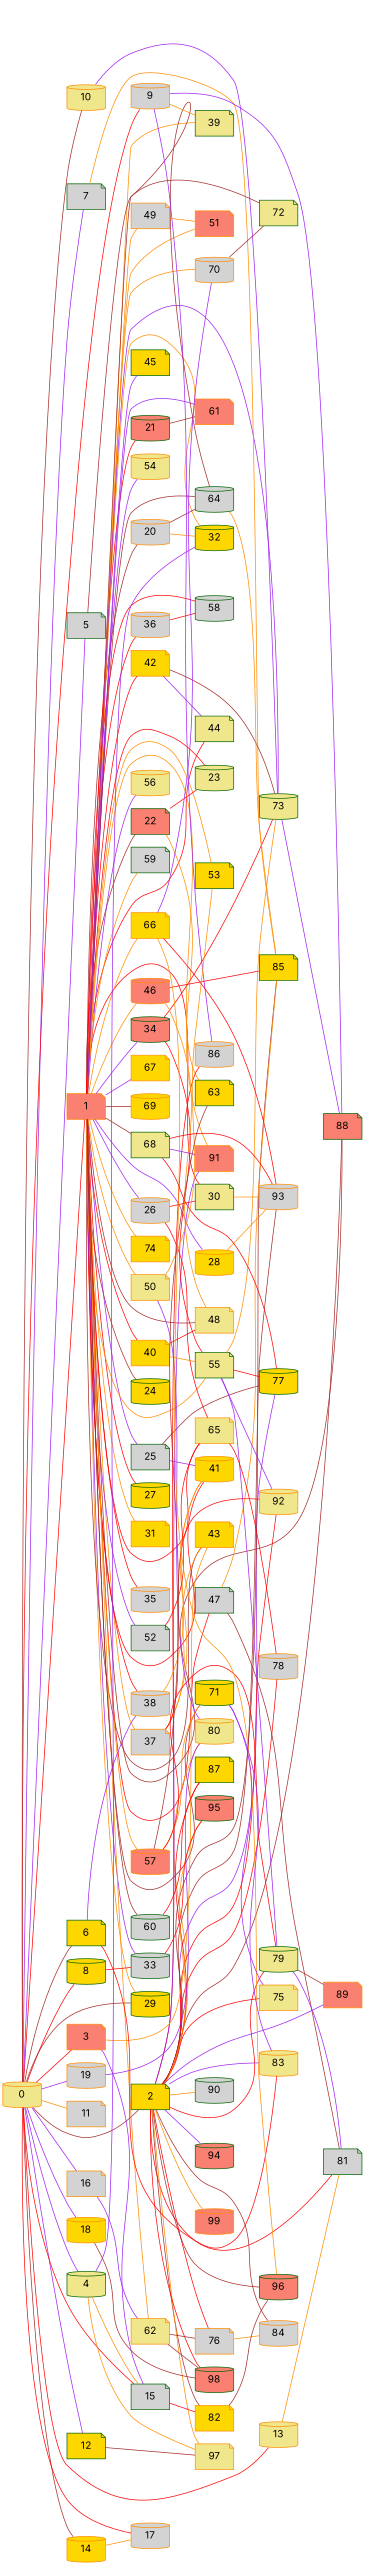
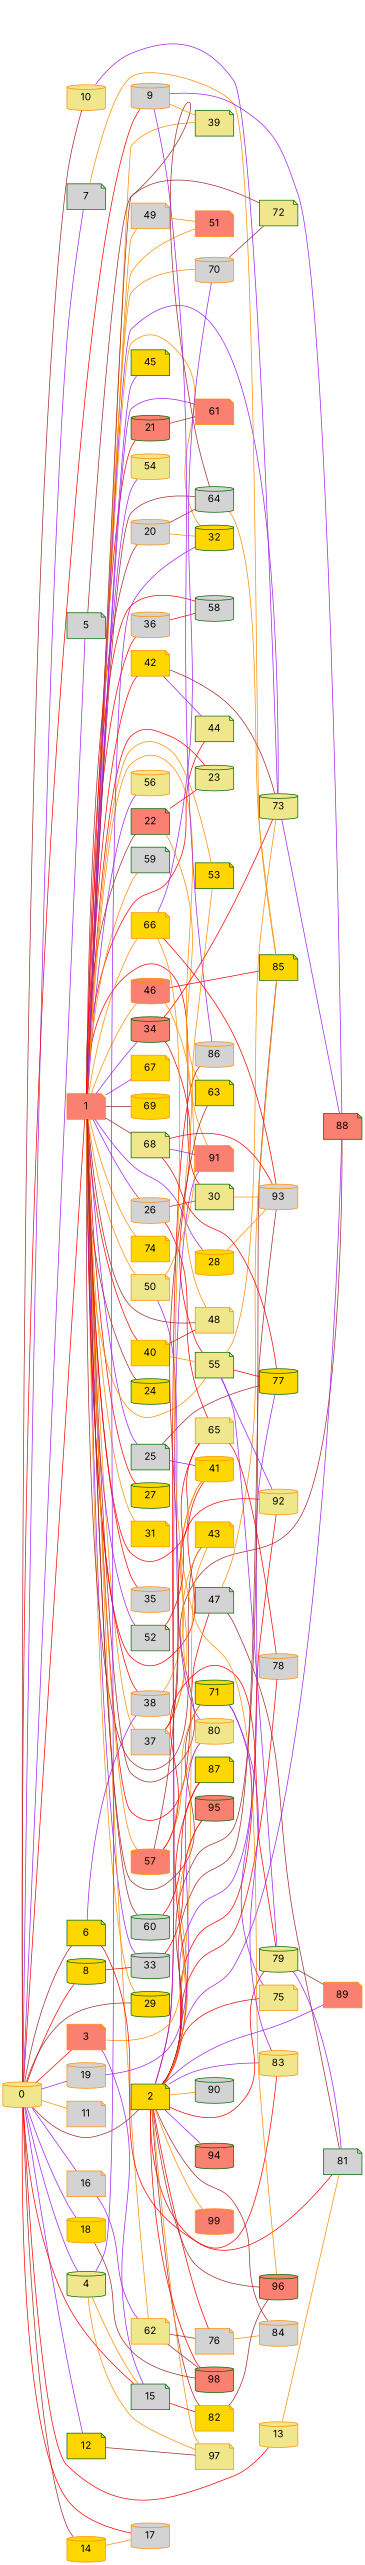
(309, 1628) -> (309, 1628)
